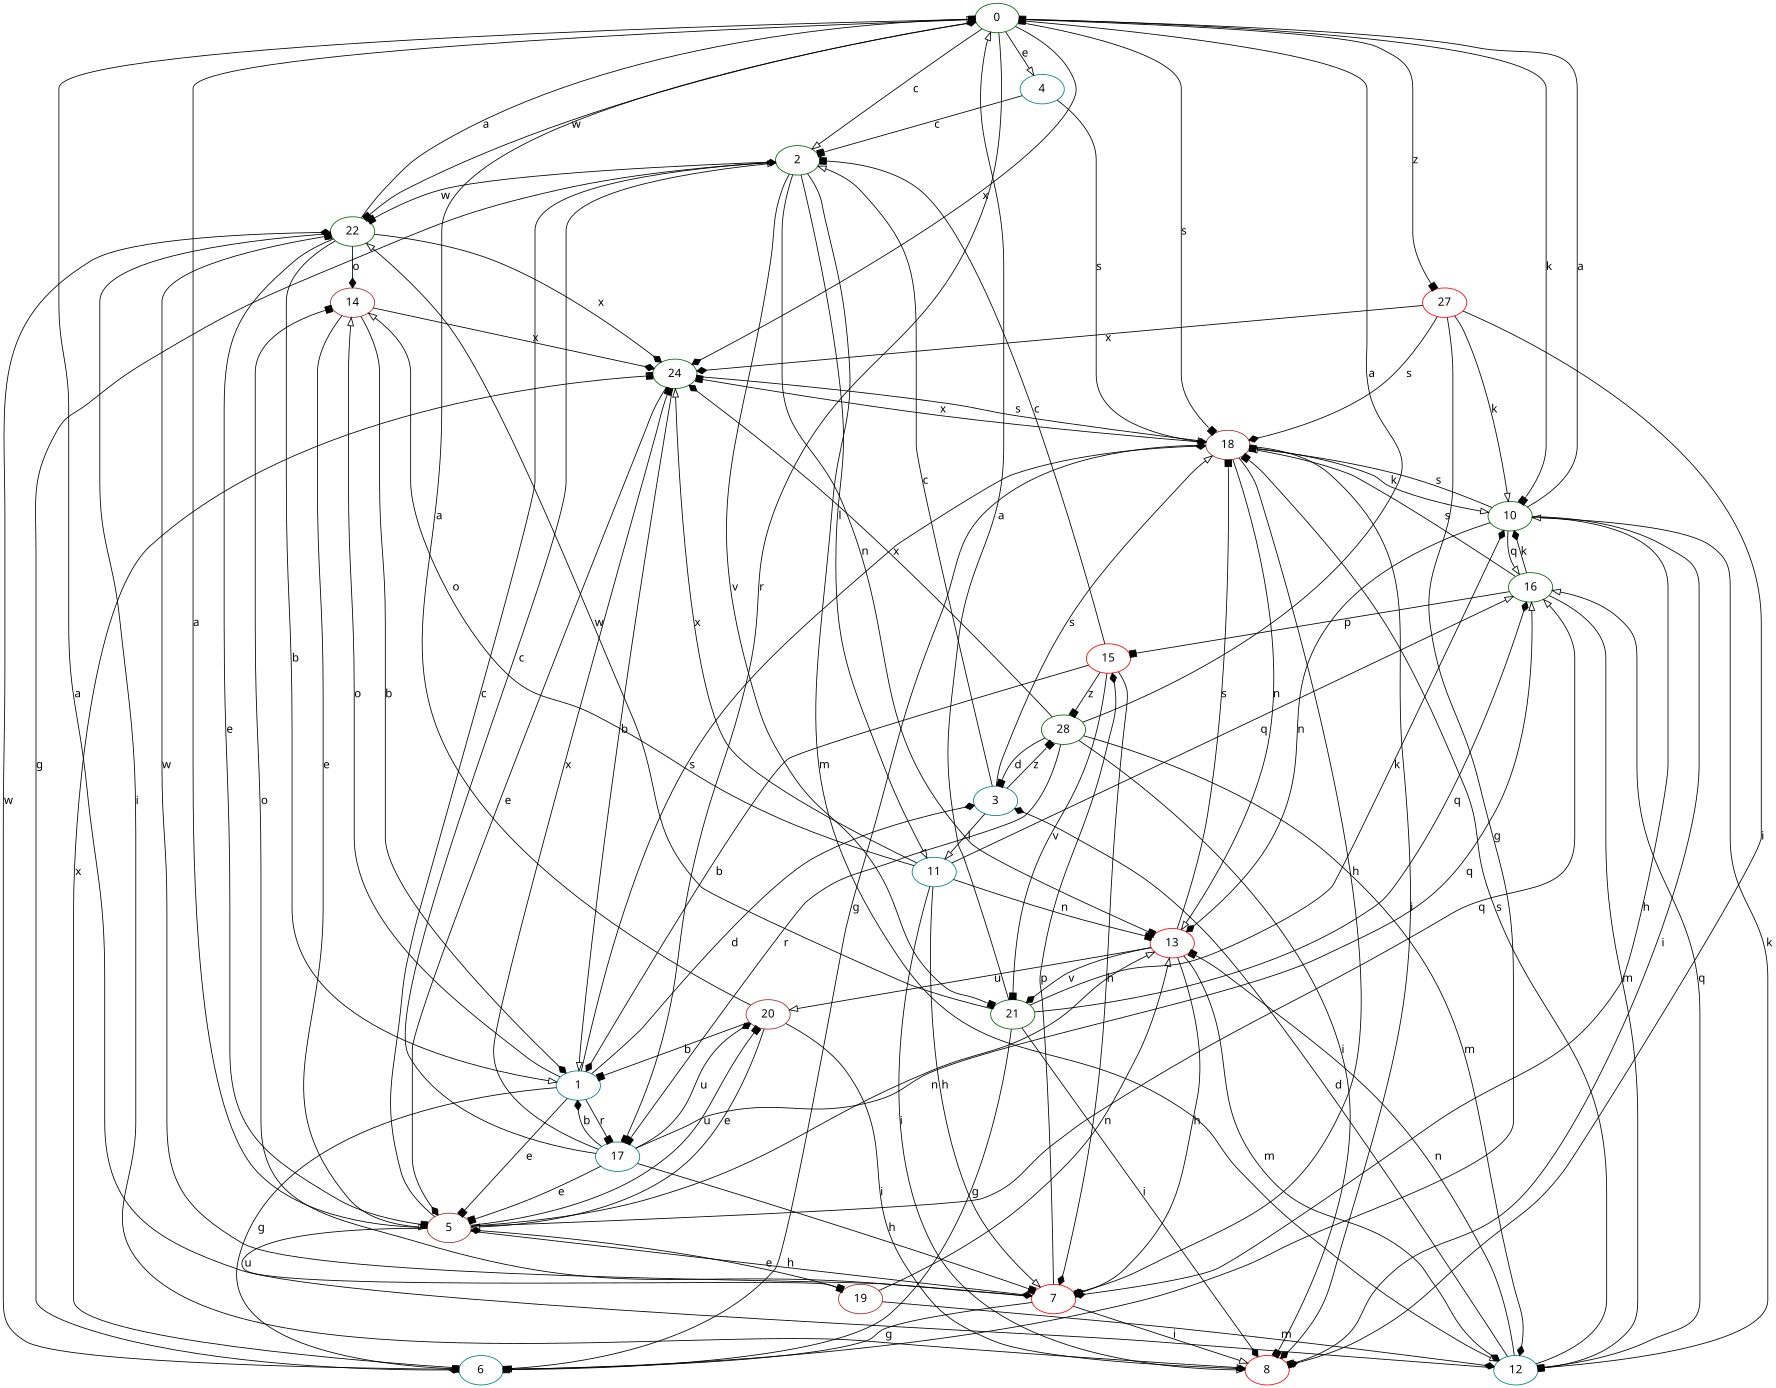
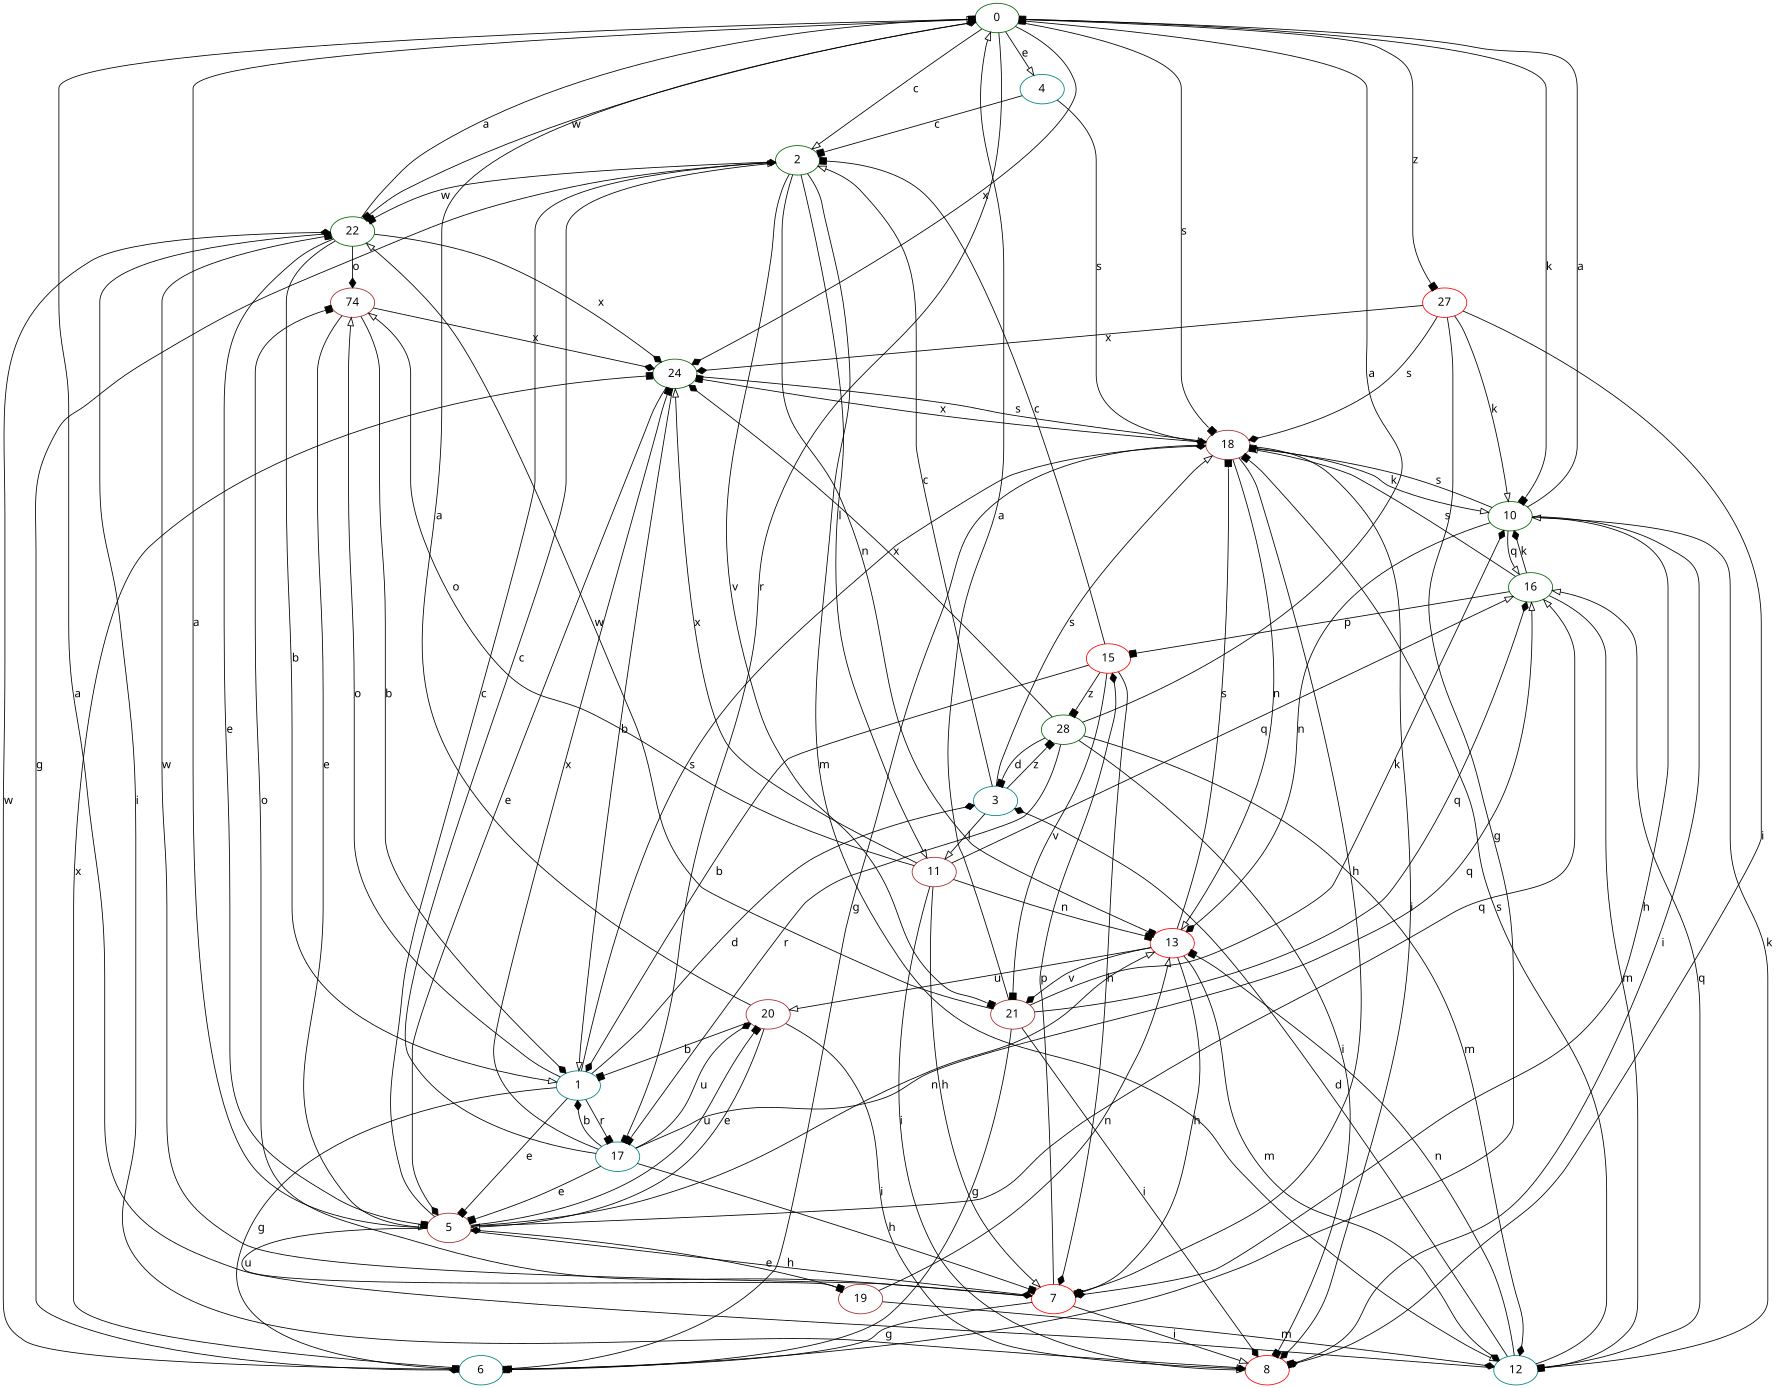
(353, 303) -> (353, 303)
(934, 872) -> (934, 872)
(1013, 1014) -> (1013, 1014)
